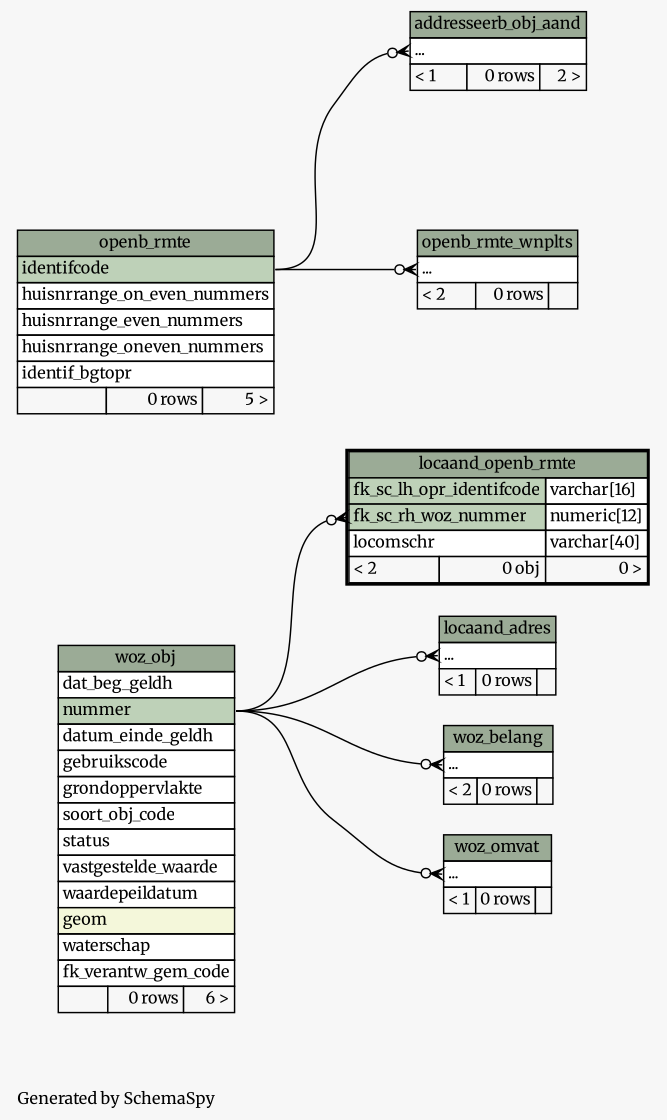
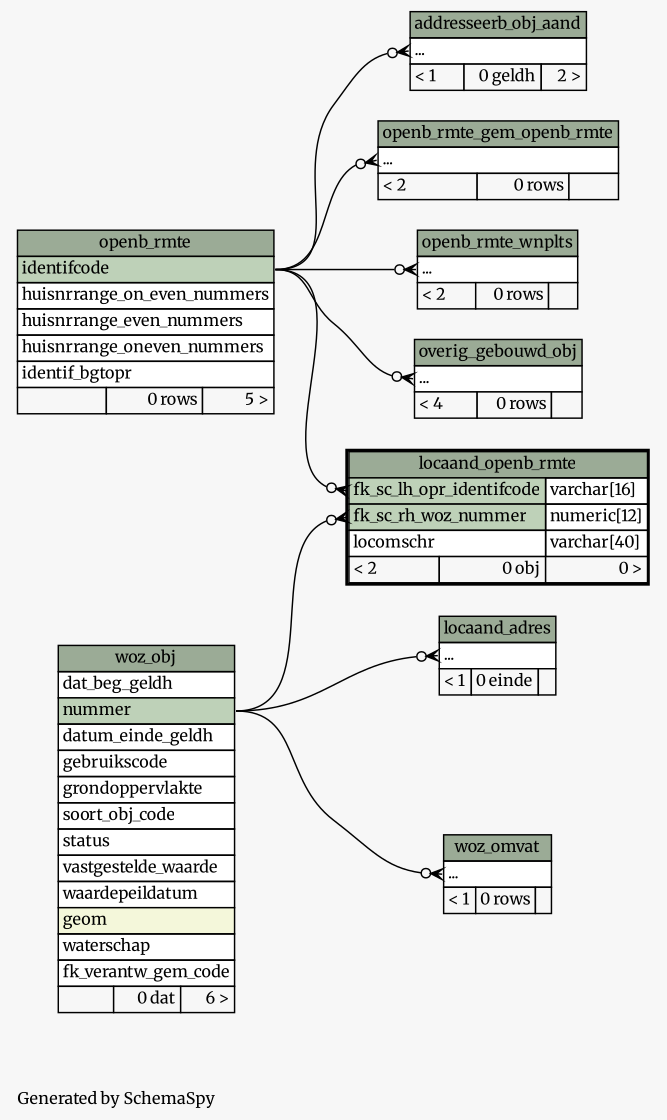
(510, 76) -> (508, 76)
none -> (498, 160)
none -> (313, 370)
none -> (498, 379)
(507, 681) -> (505, 681)
(498, 765) -> none
(154, 999) -> (157, 999)
